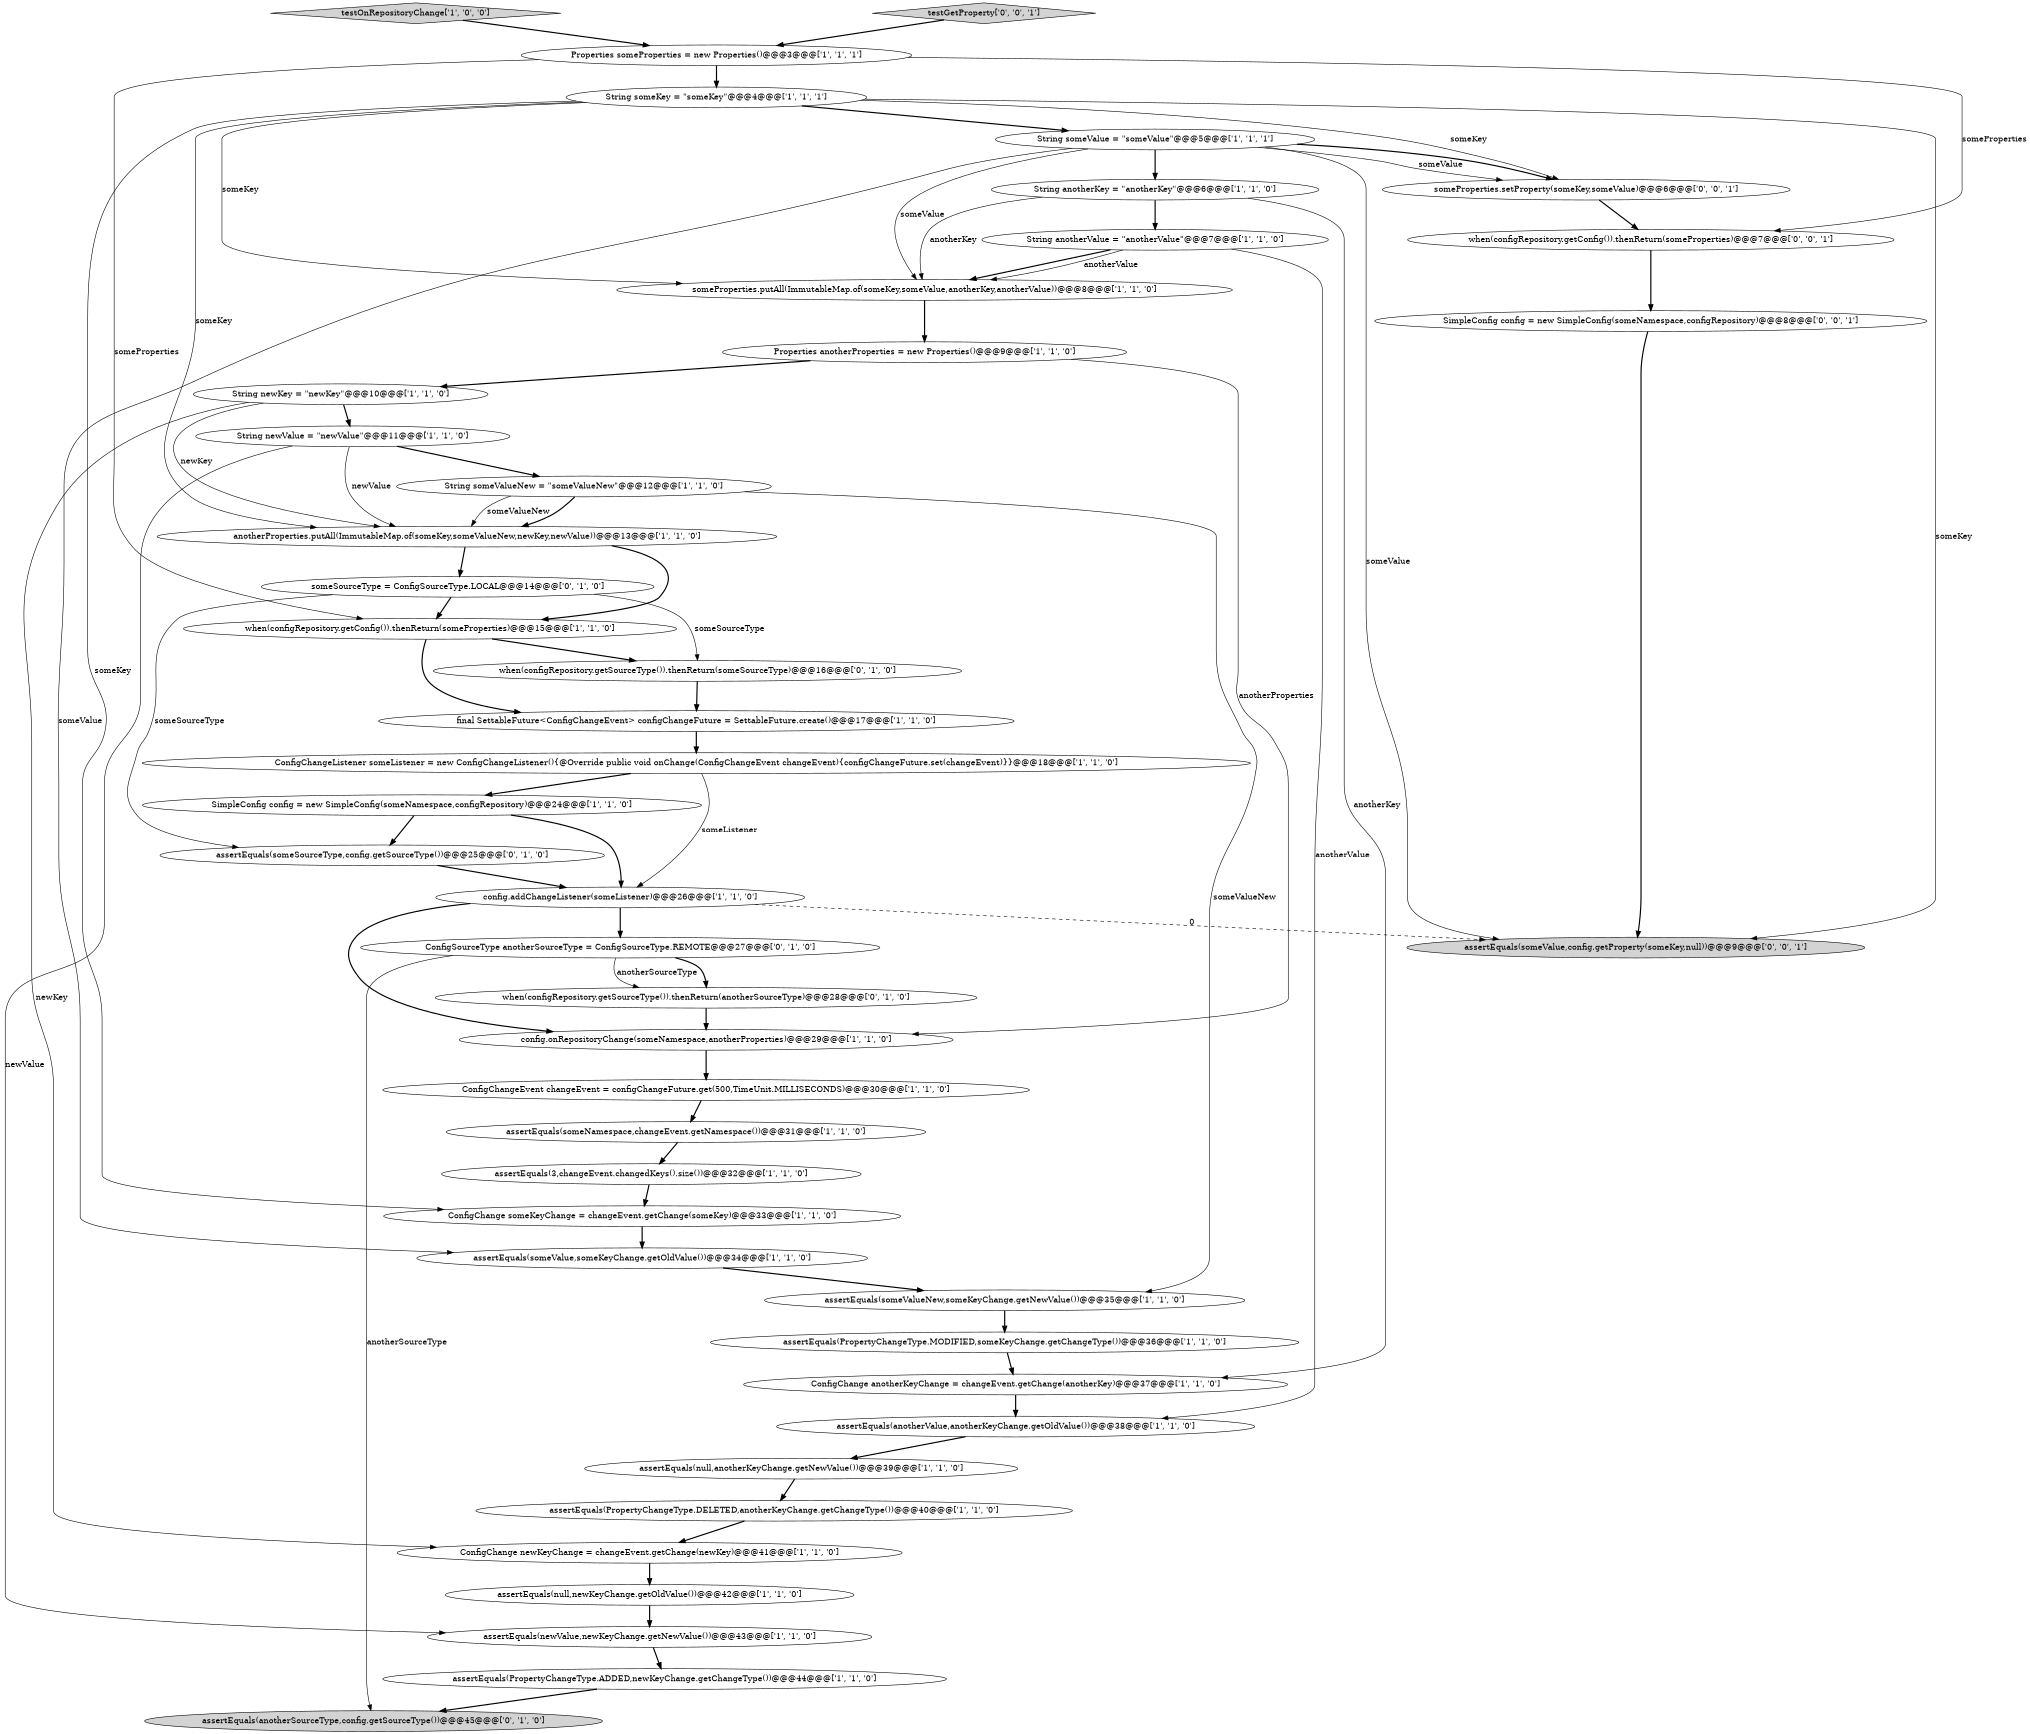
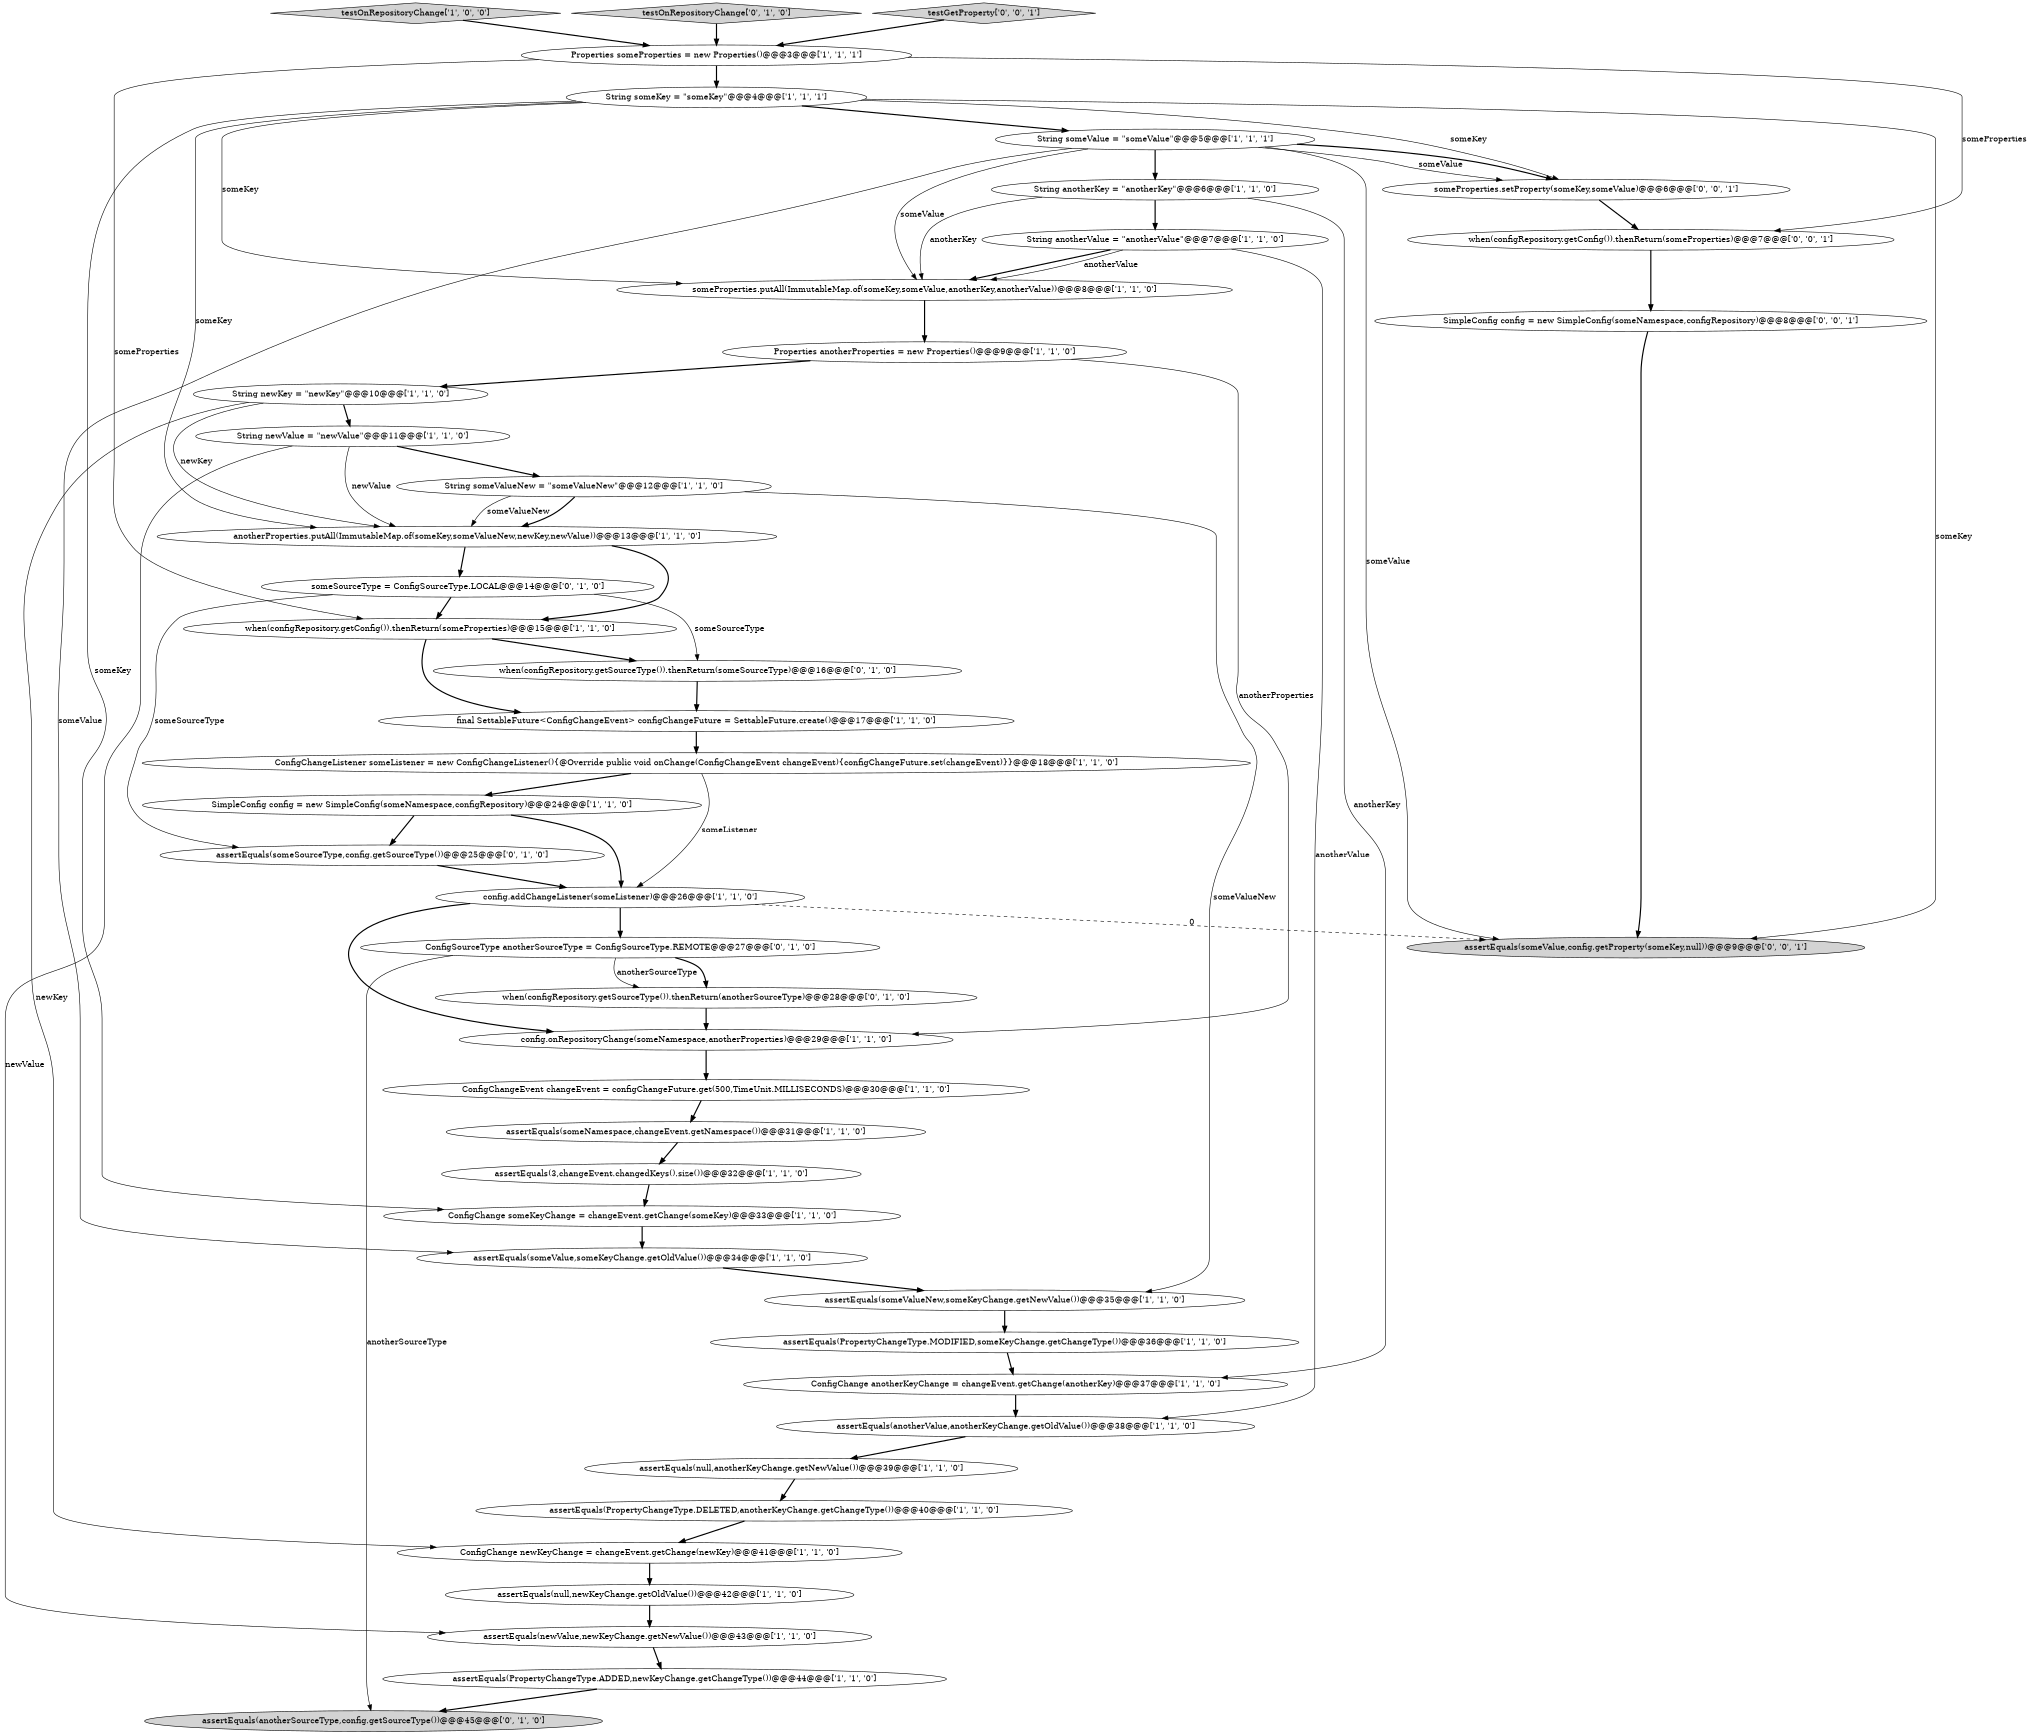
none -> (717, 13)
